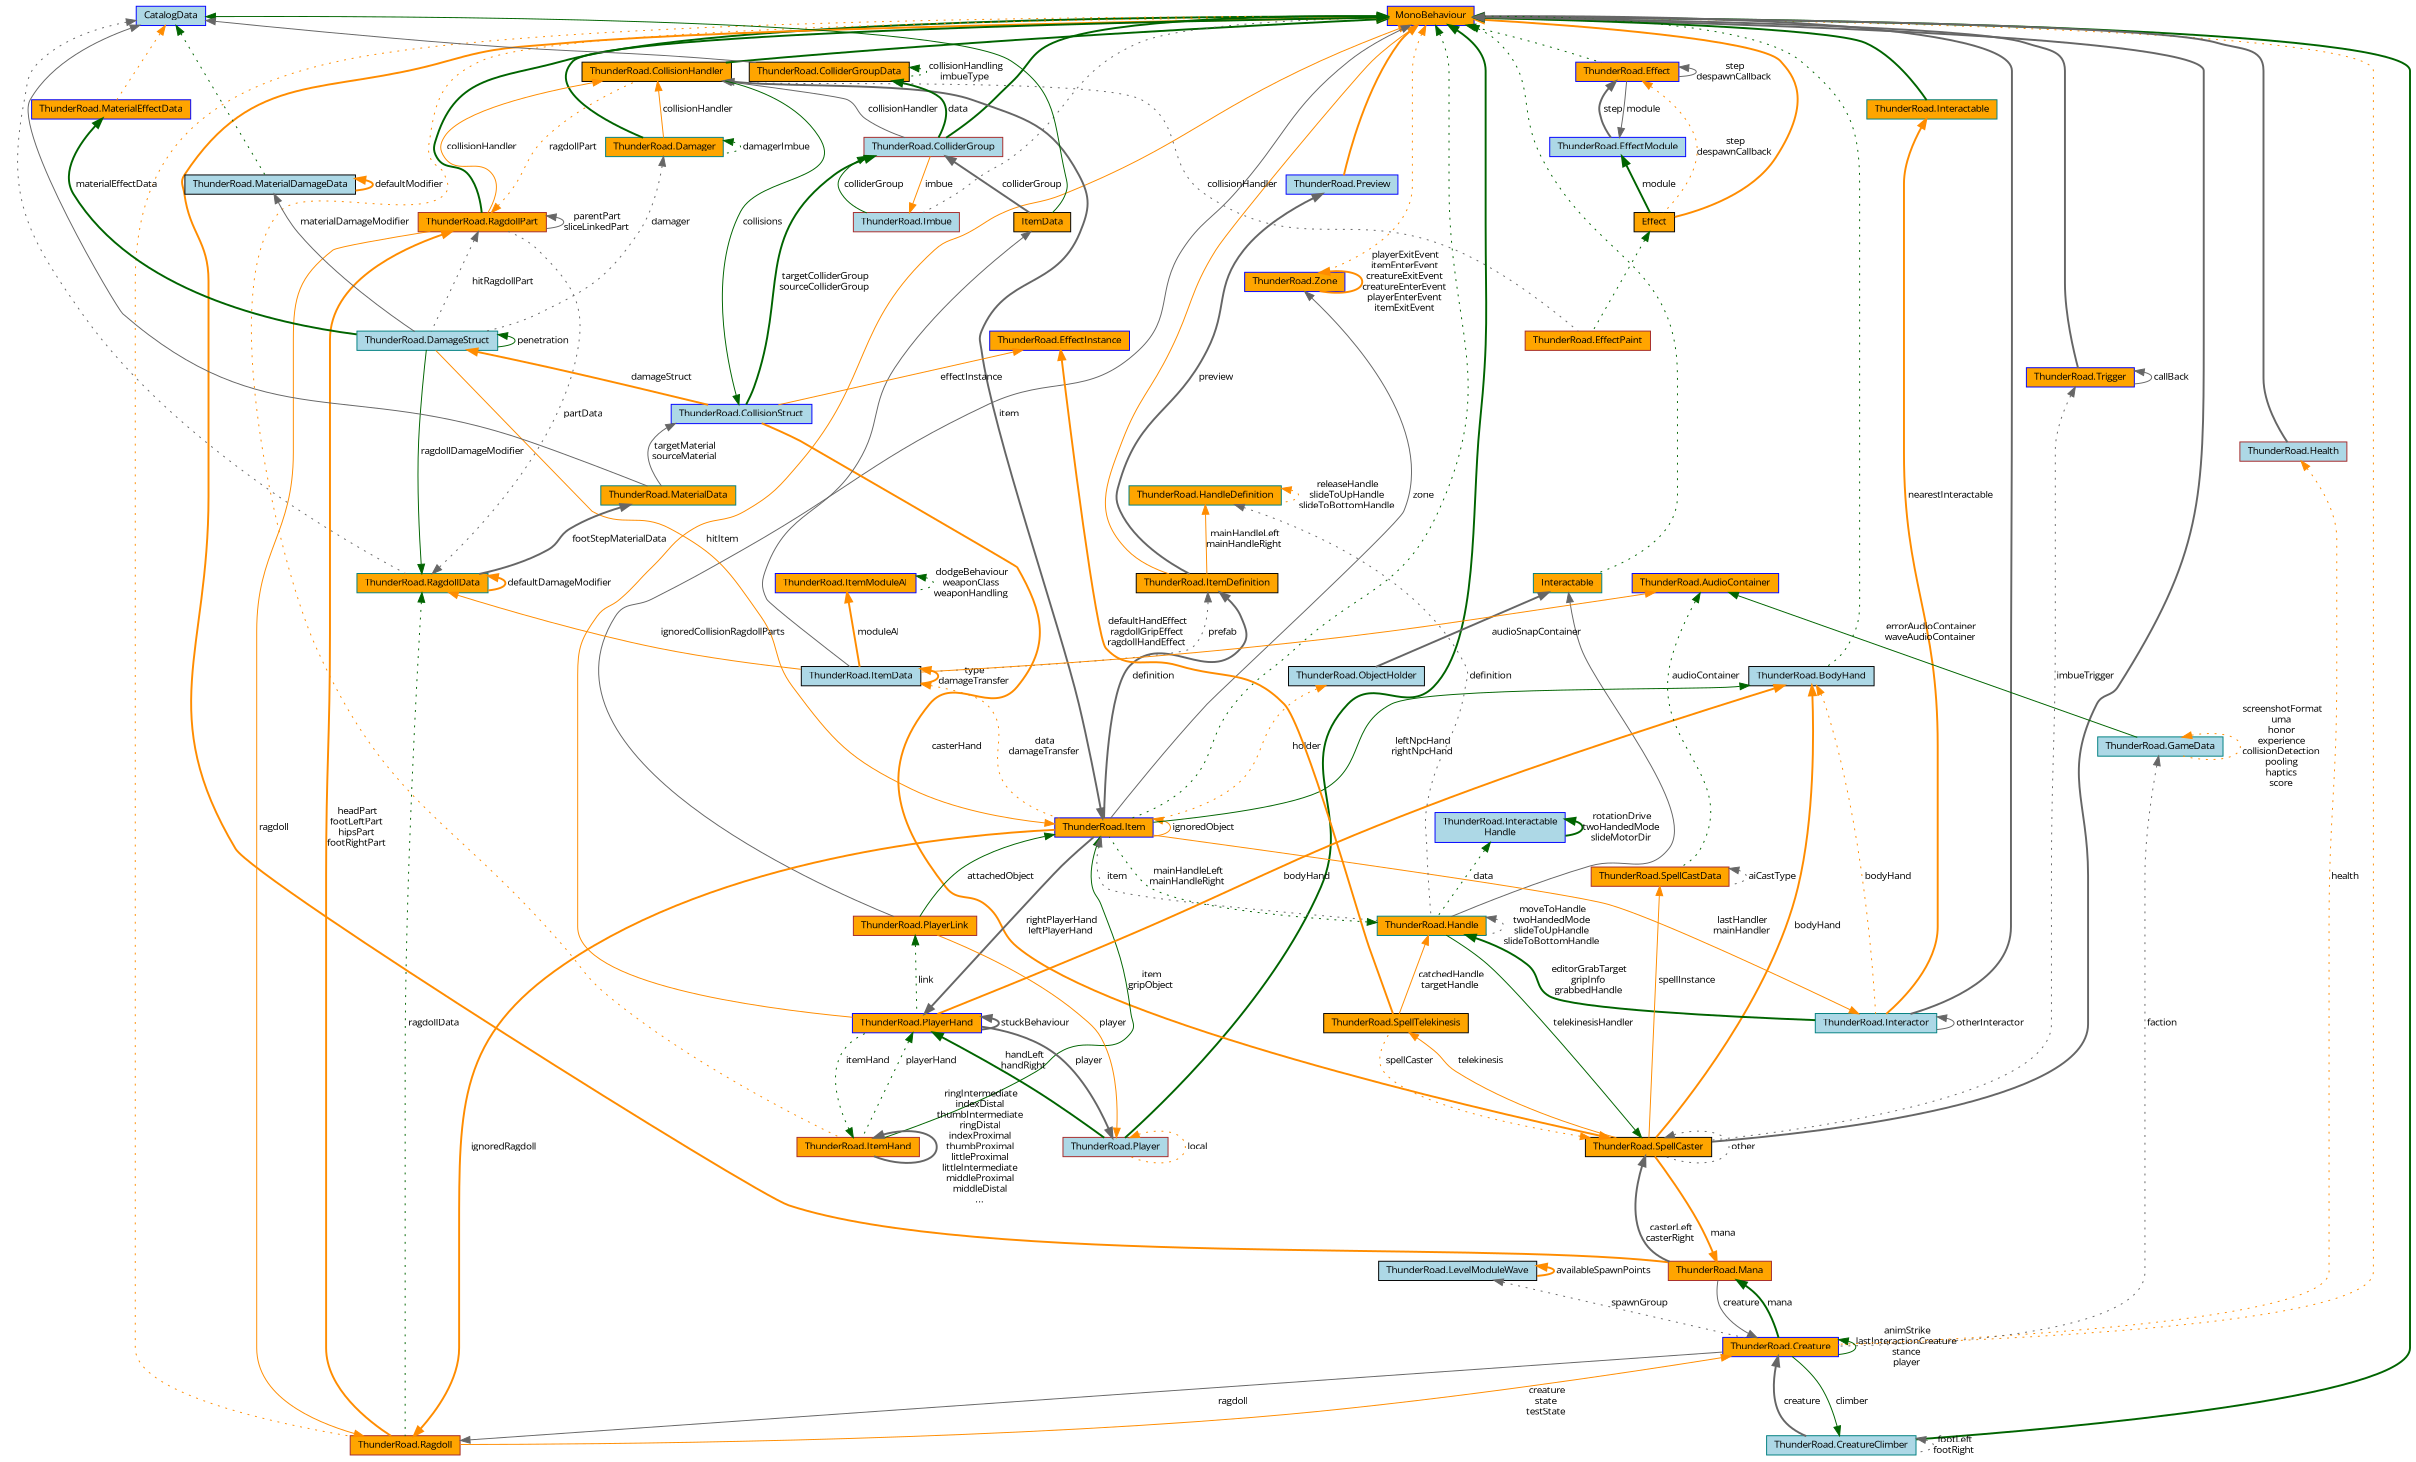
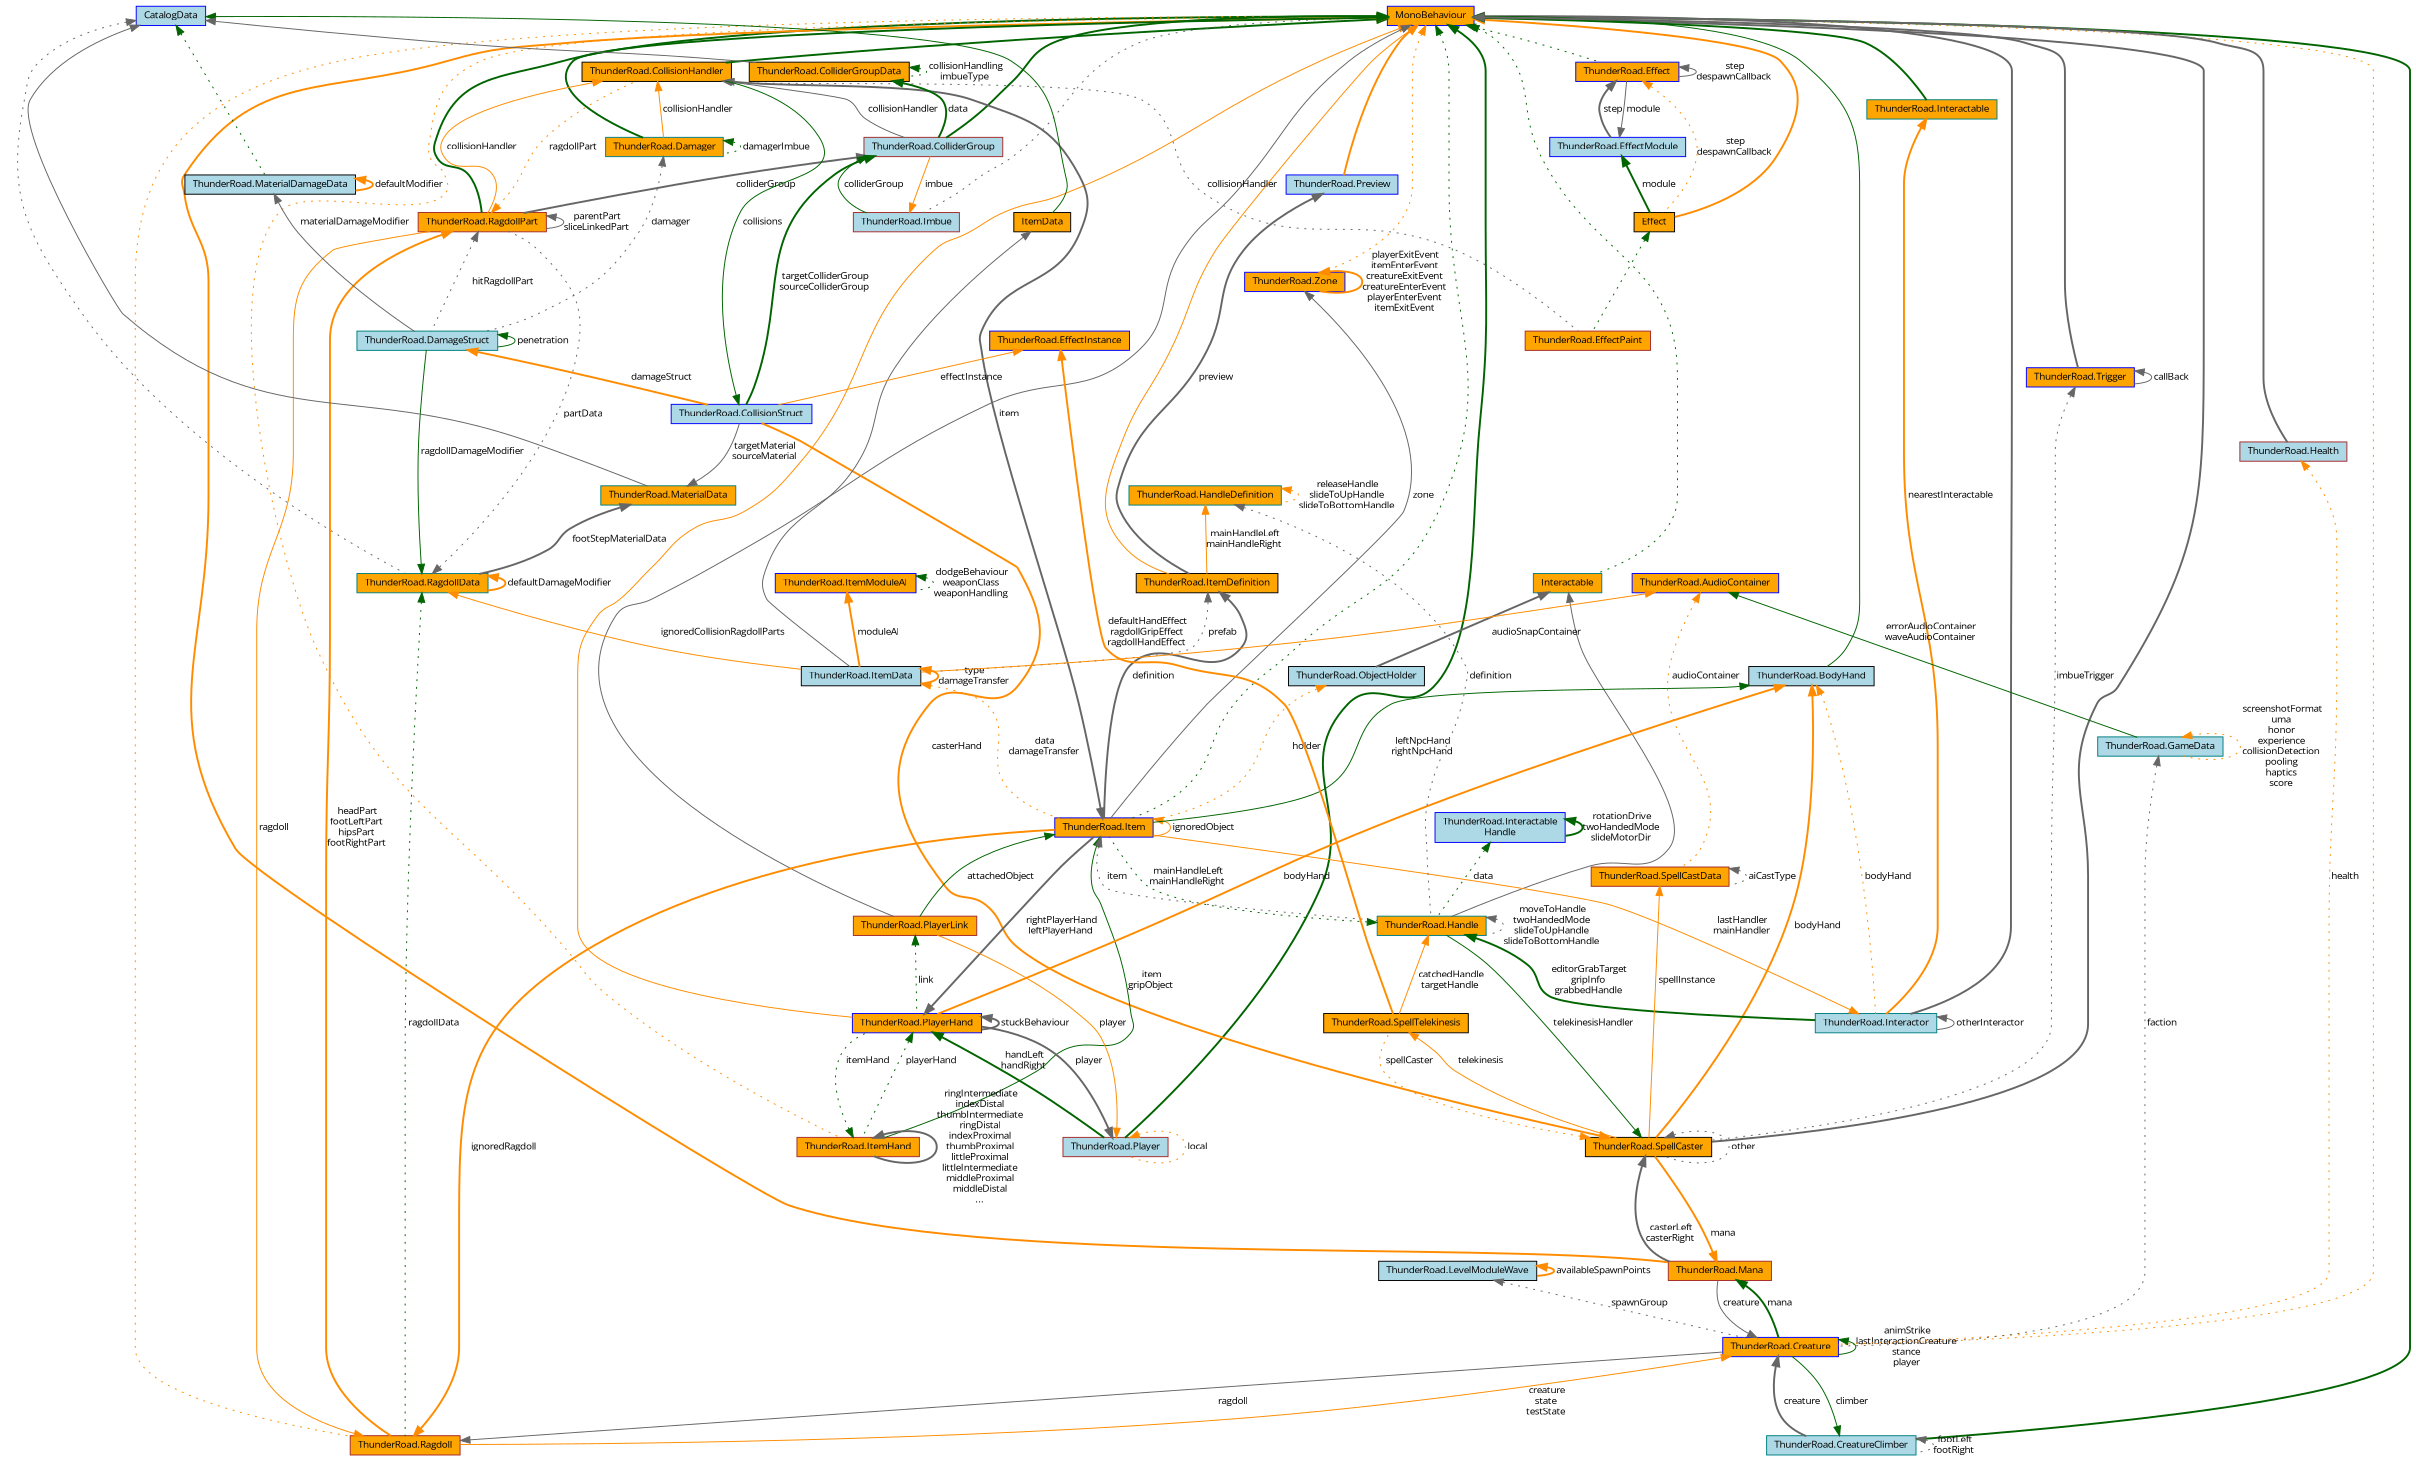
(111, 109) -> none
(992, 187) -> (690, 182)
(1860, 198) -> (1860, 198)
(648, 455) -> (724, 458)
(744, 593) -> none
(1682, 739) -> (1682, 739)
